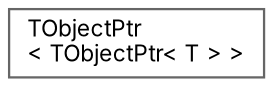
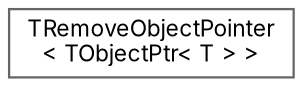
(137, 43) -> (151, 43)
